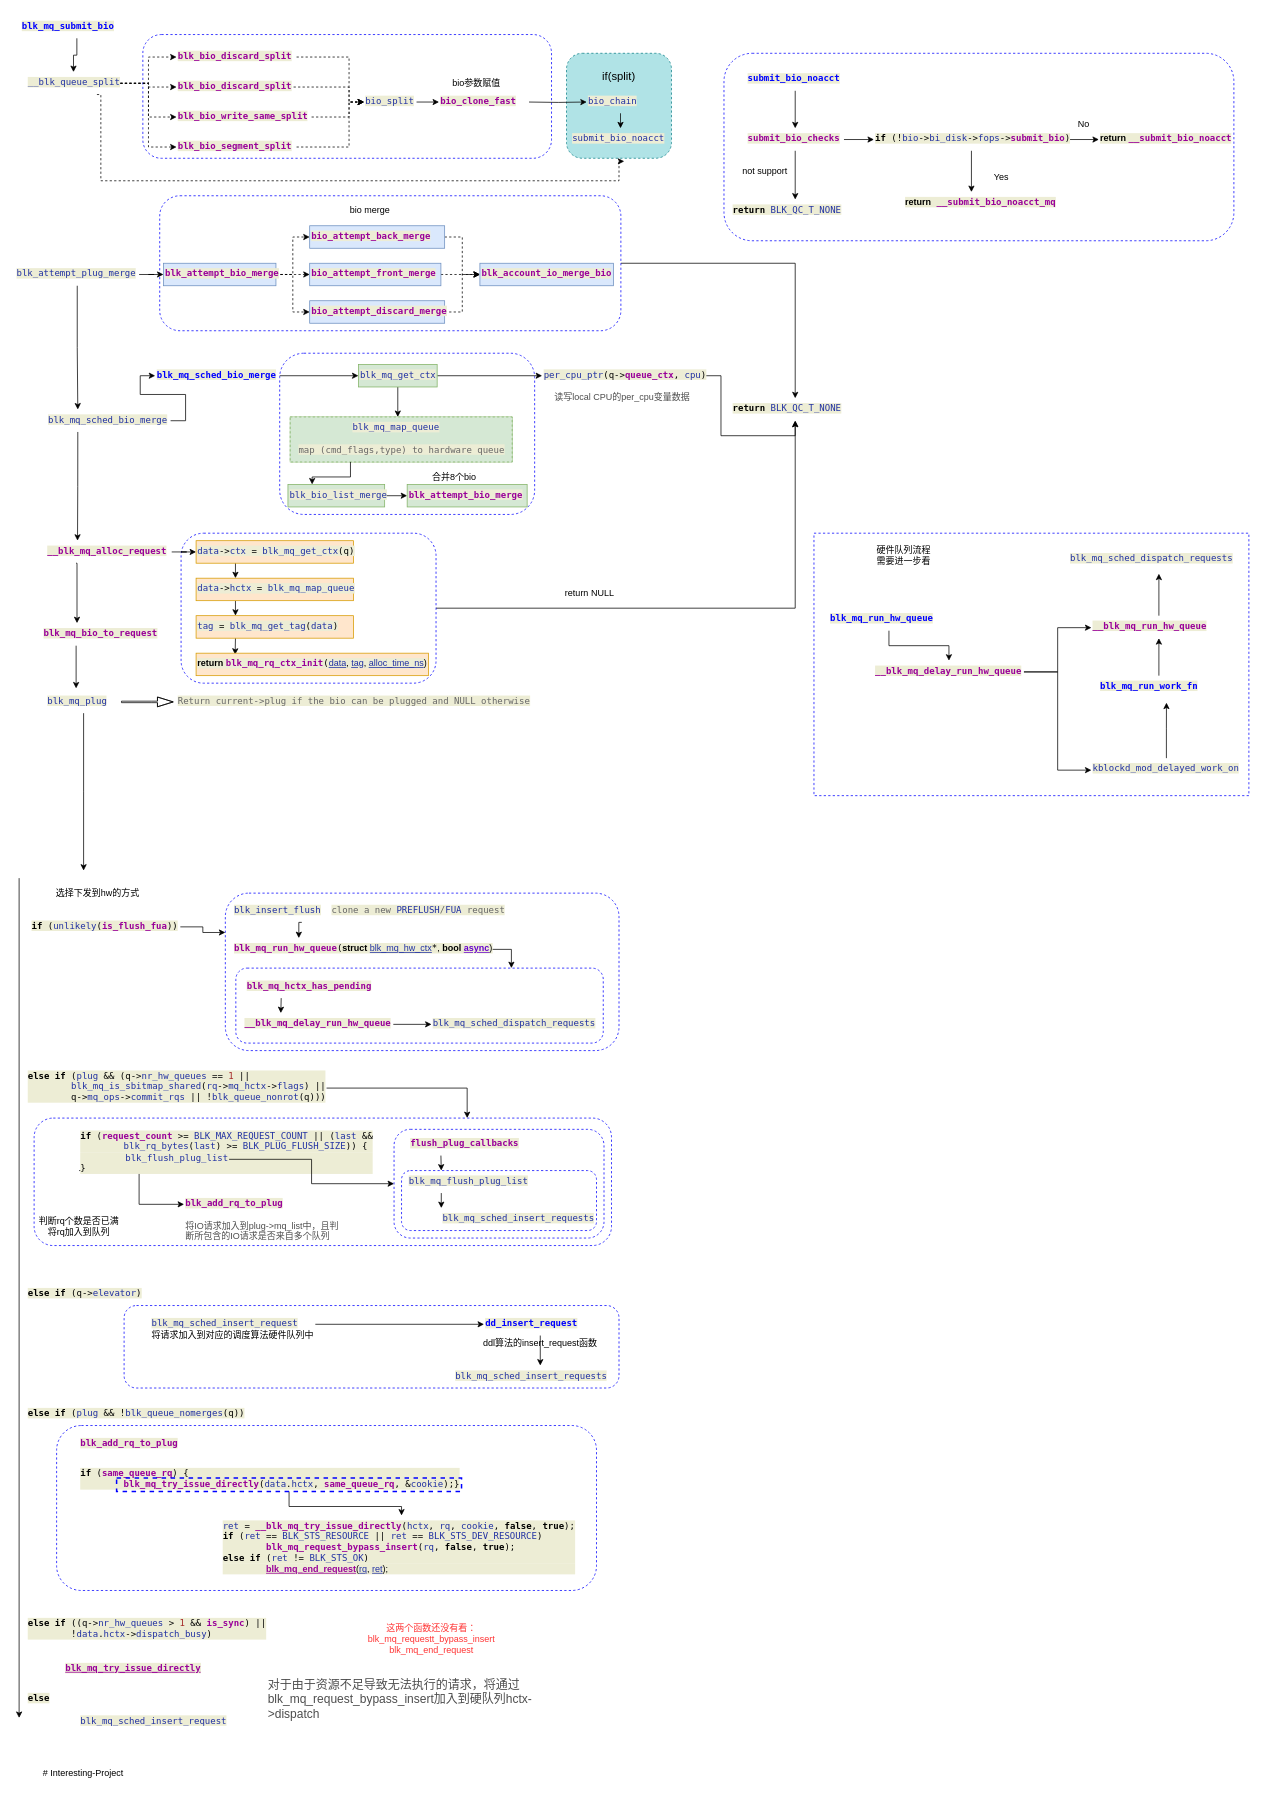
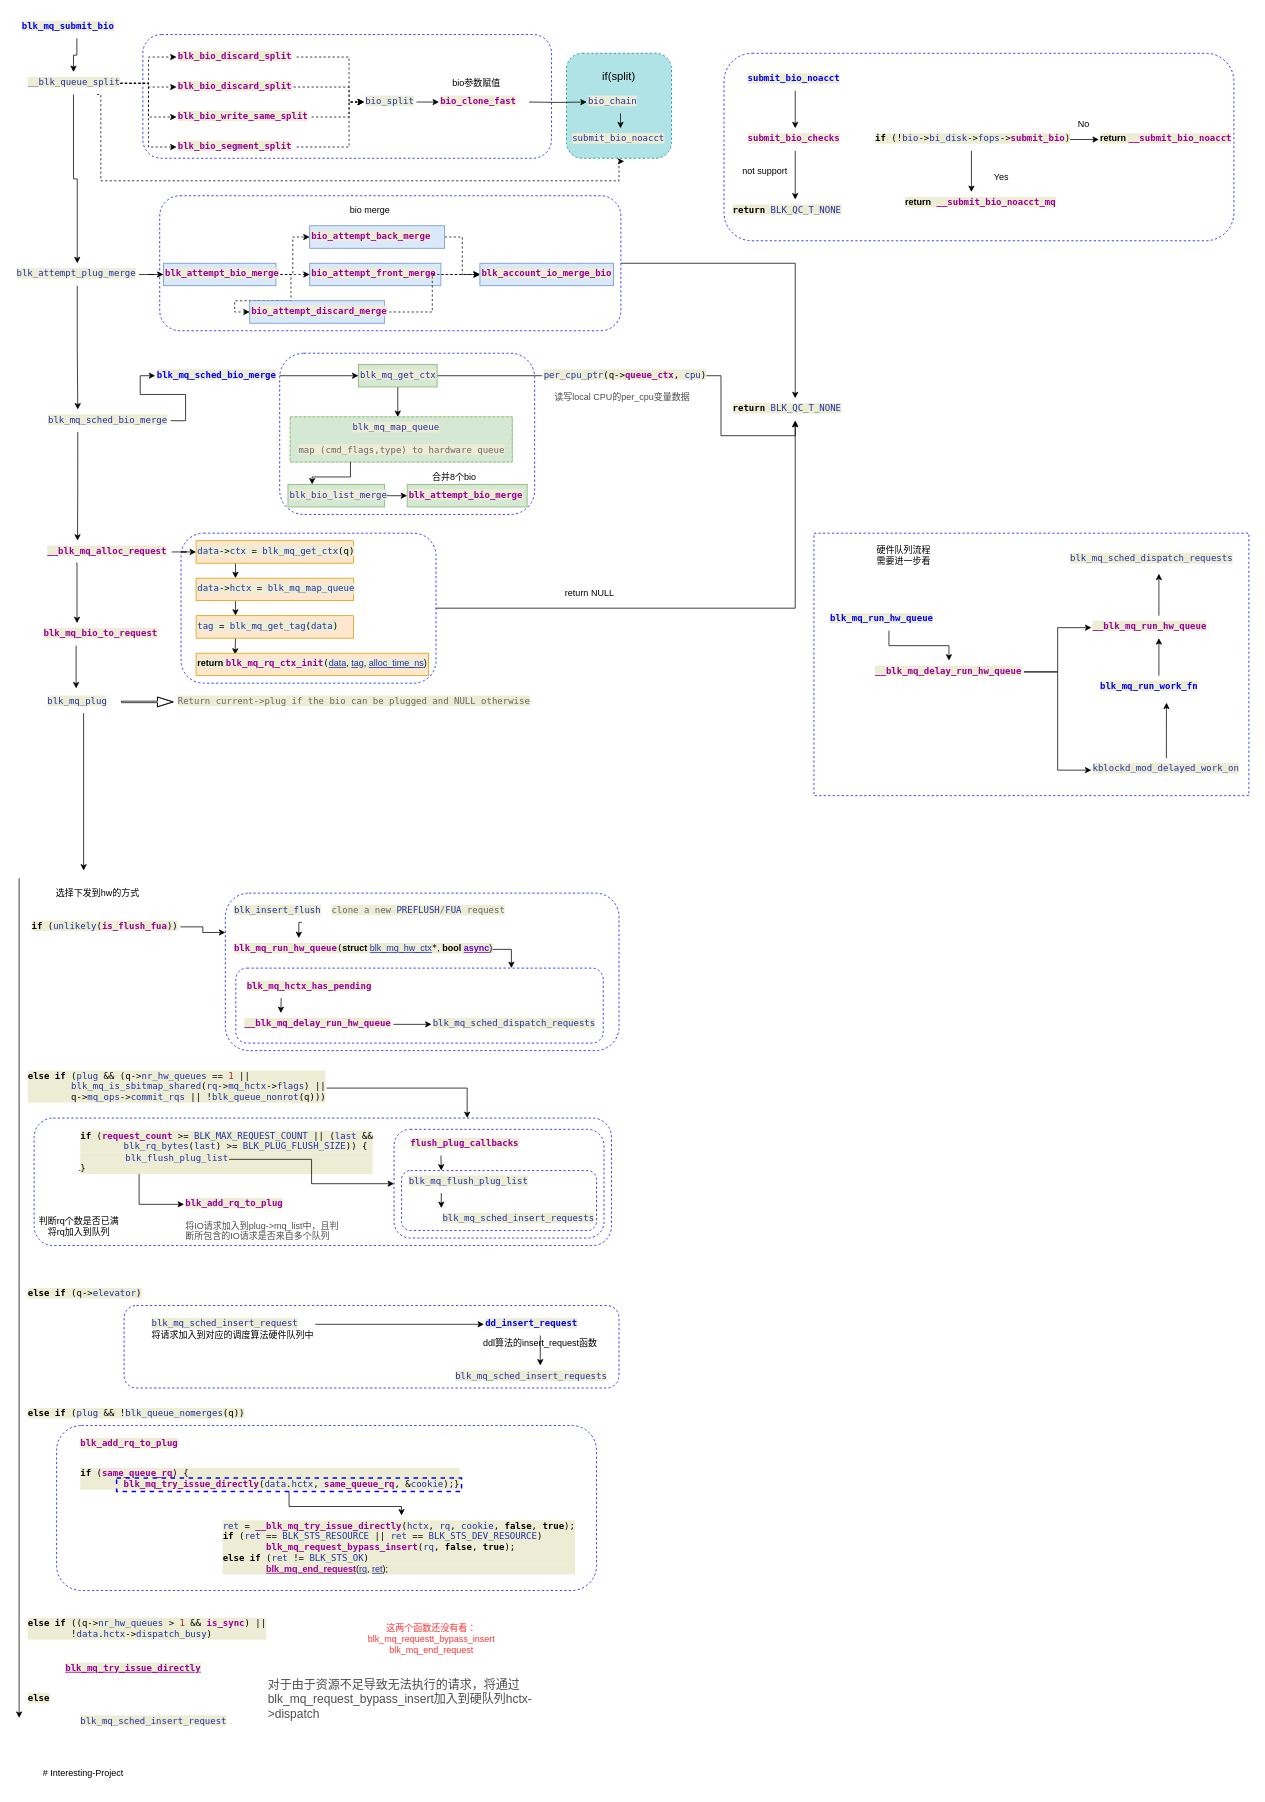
(856, 139) -> none
none -> (74, 177)
(377, 312) -> (317, 312)
(535, 375) -> (537, 375)
